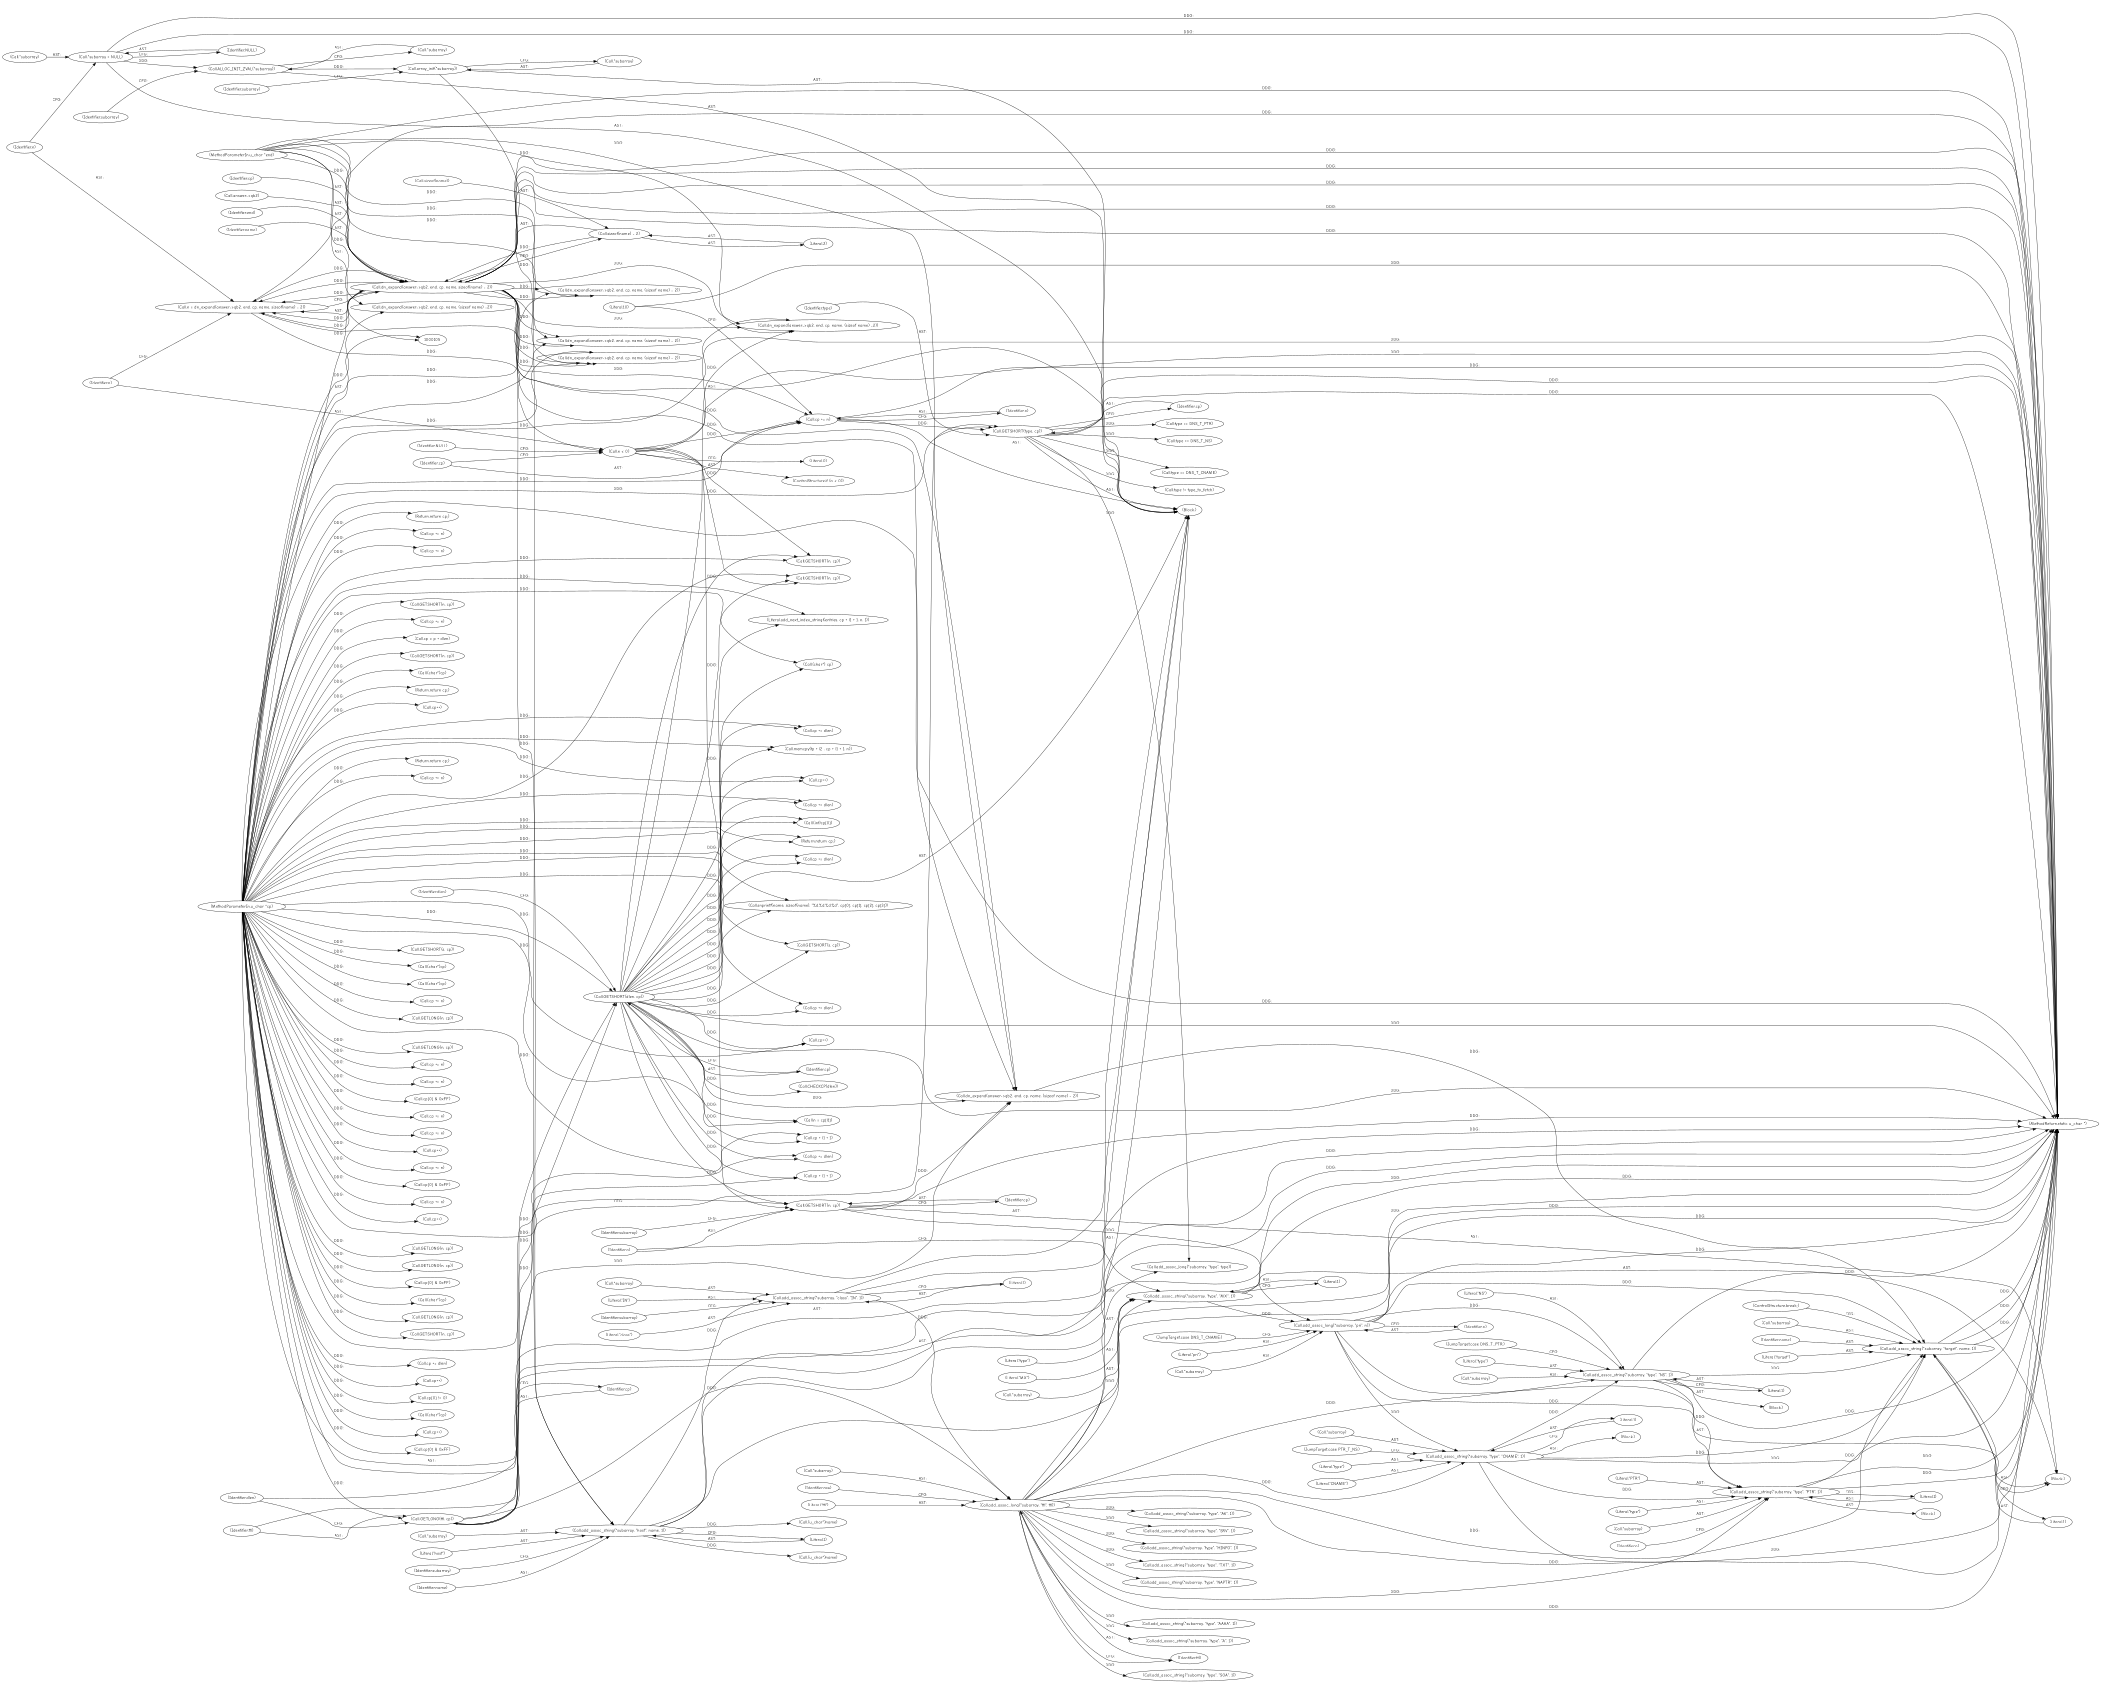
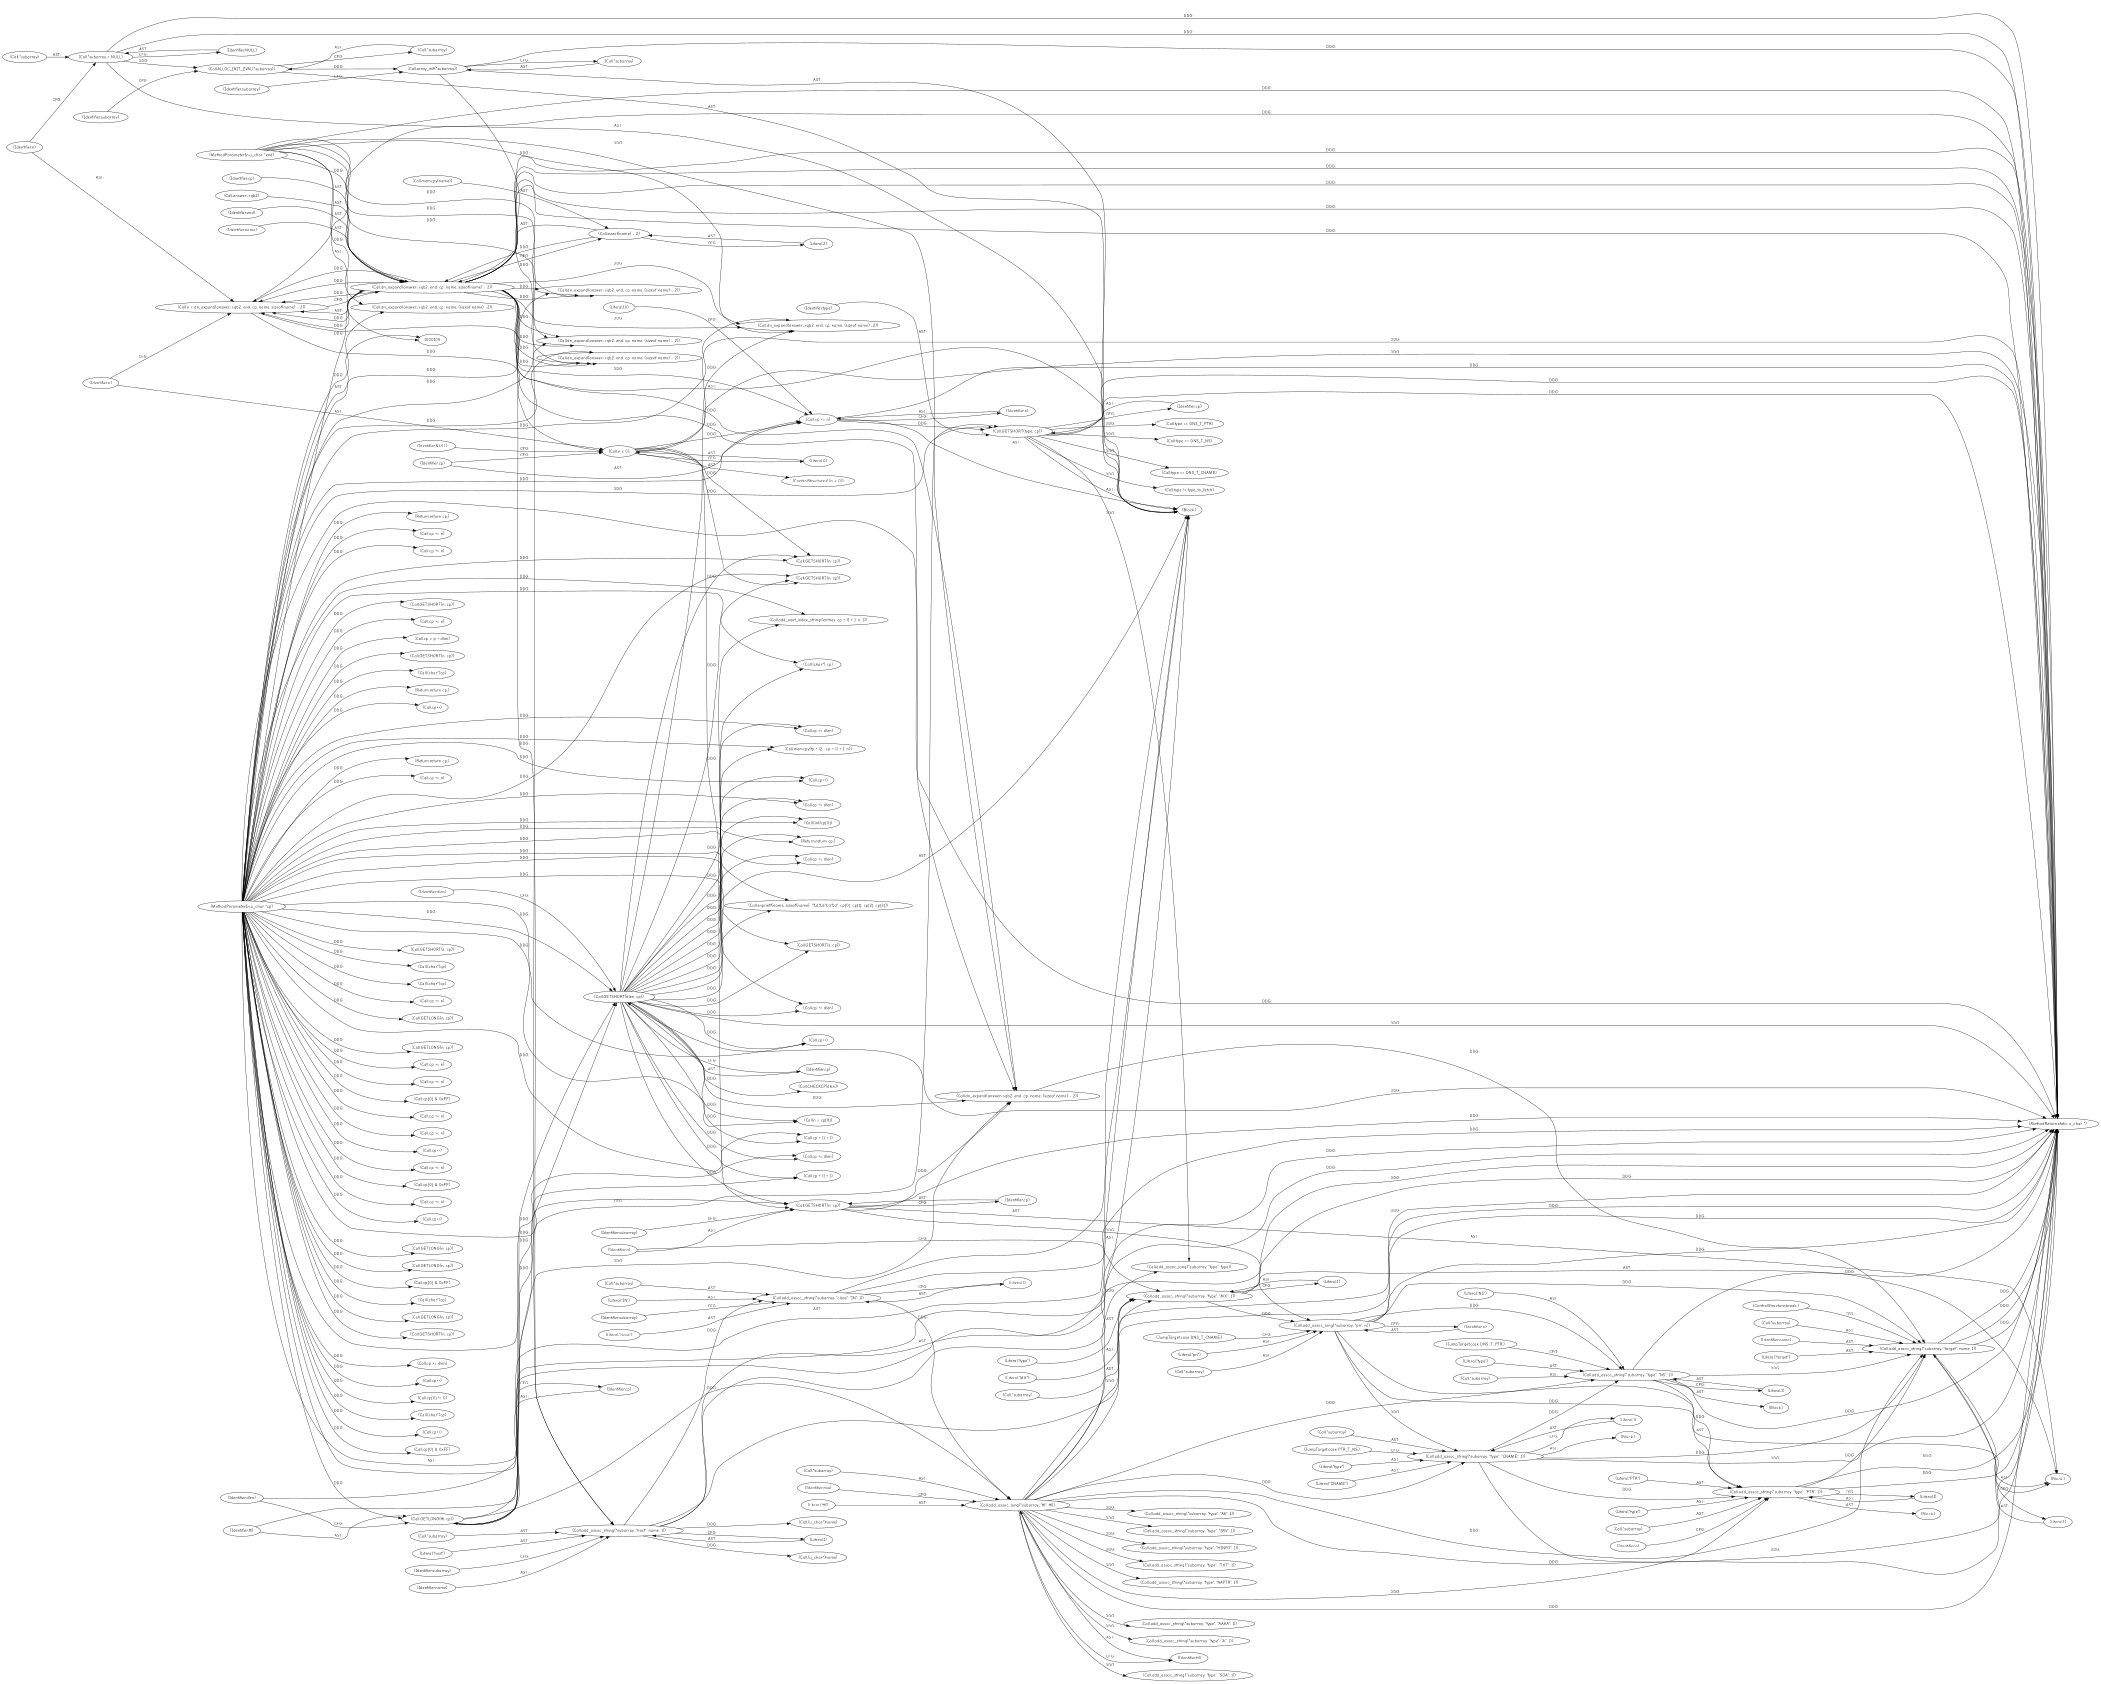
(432, 181) -> (432, 181)
(713, 243) -> (713, 243)
(1727, 265) -> (1759, 49)
none -> (725, 456)
(818, 620) -> (818, 620)
